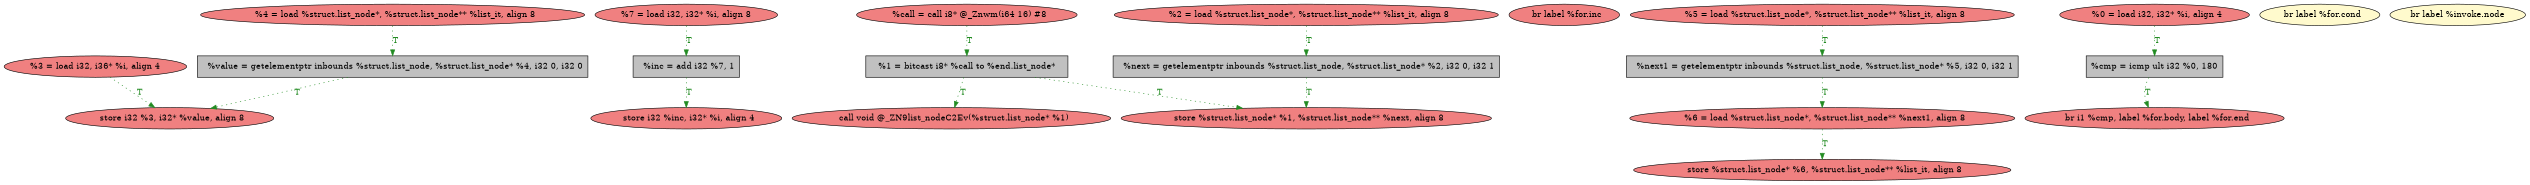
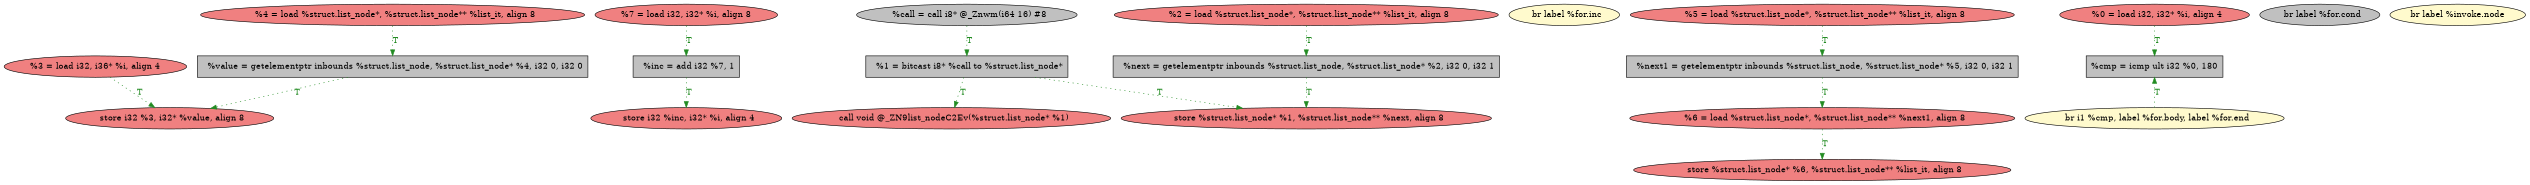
(967, 15) -> (967, 15)
(1564, 15) -> (1564, 15)
(2320, 15) -> (2320, 15)
(967, 67) -> (967, 67)
(2145, 89) -> (2155, 95)
(2155, 118) -> (2155, 118)
